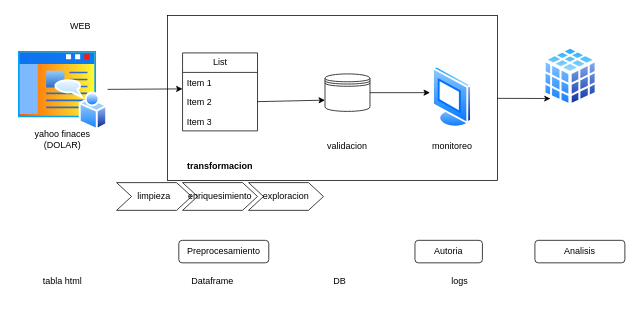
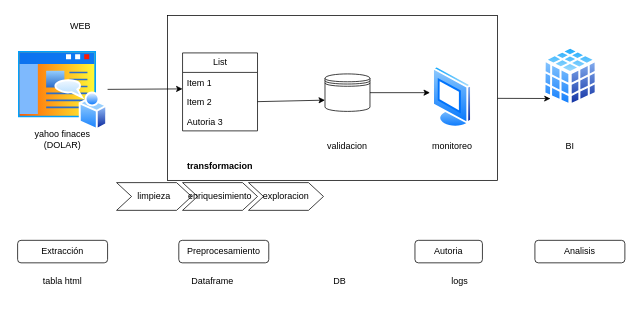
(201, 122) -> (207, 122)
none -> (571, 147)
none -> (63, 252)
